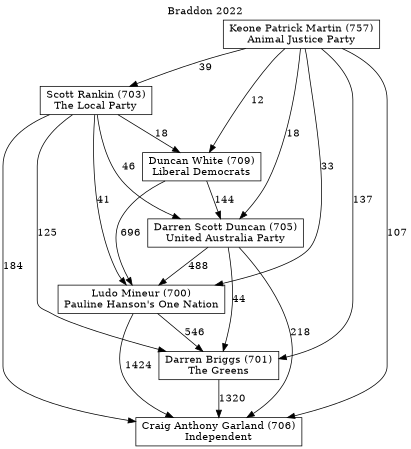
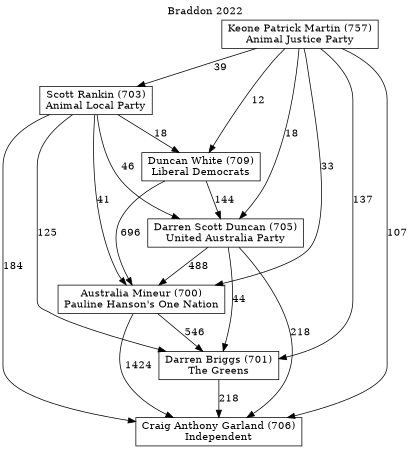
(96, 100) -> (96, 100)
(141, 299) -> (141, 299)
(233, 399) -> (229, 399)
